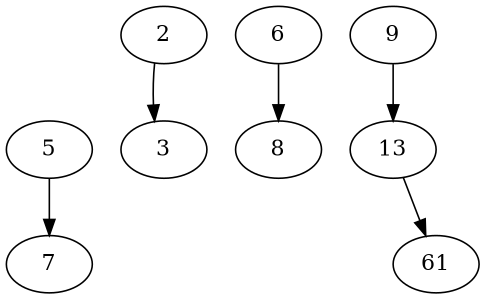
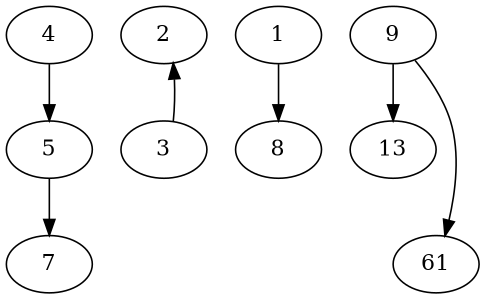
none -> (49, 35)
(279, 35) -> (279, 35)
(153, 84) -> (175, 100)
(412, 199) -> (454, 135)
